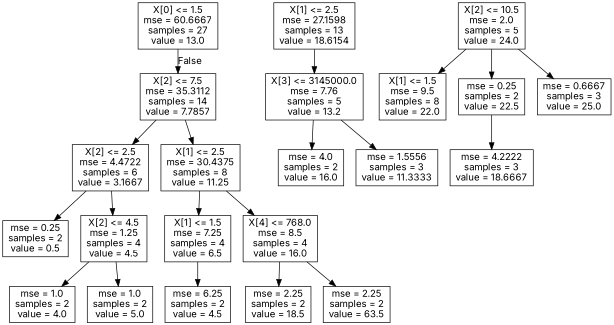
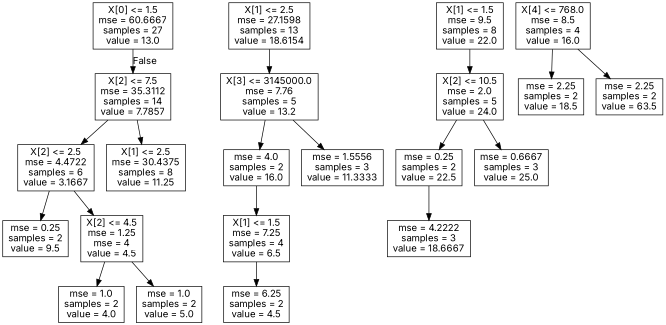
(455, 59) -> (470, 58)
(199, 200) -> (256, 197)
(238, 201) -> none
(35, 239) -> (35, 239)
(114, 239) -> (112, 239)
